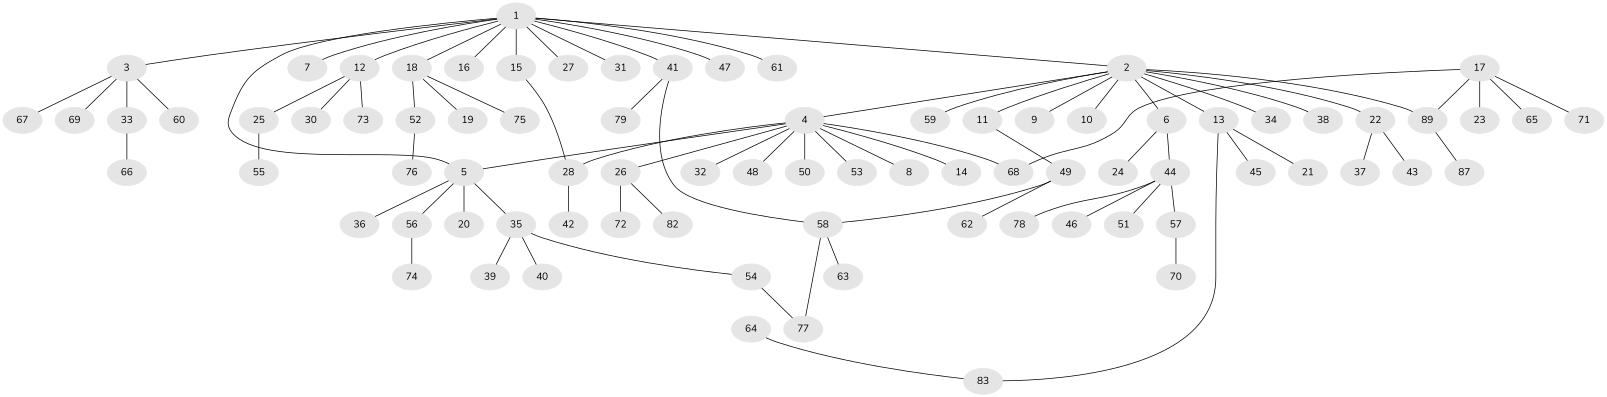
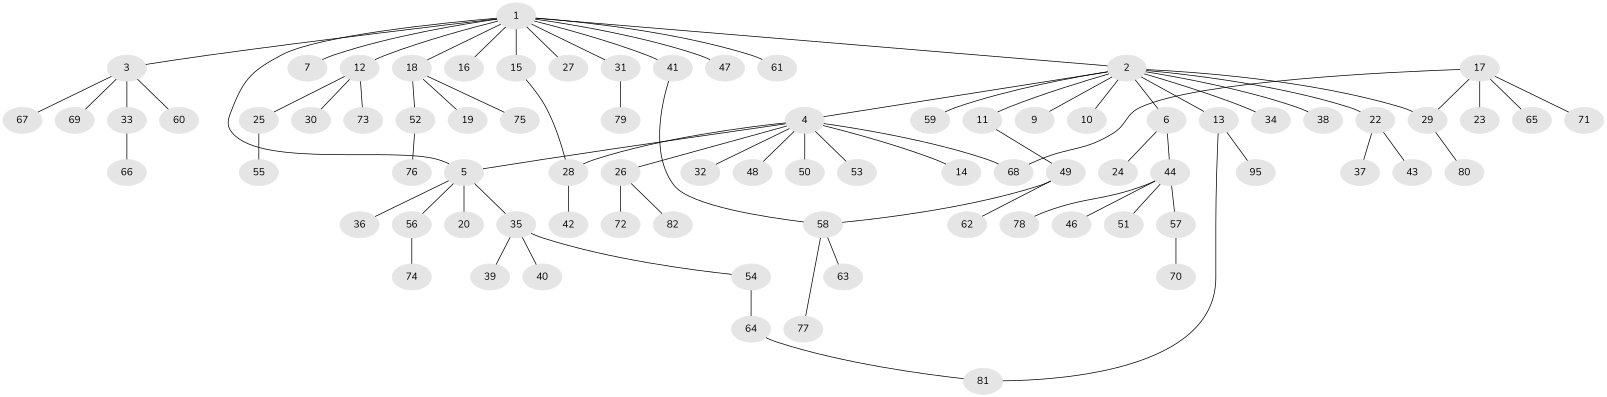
(647, 94) -> (621, 94)
(1428, 120) -> (1428, 120)
(909, 173) -> none
(1256, 173) -> (1256, 173)
(1308, 173) -> none
(1465, 173) -> (1465, 173)
(777, 303) -> (751, 303)
(983, 381) -> (983, 381)
